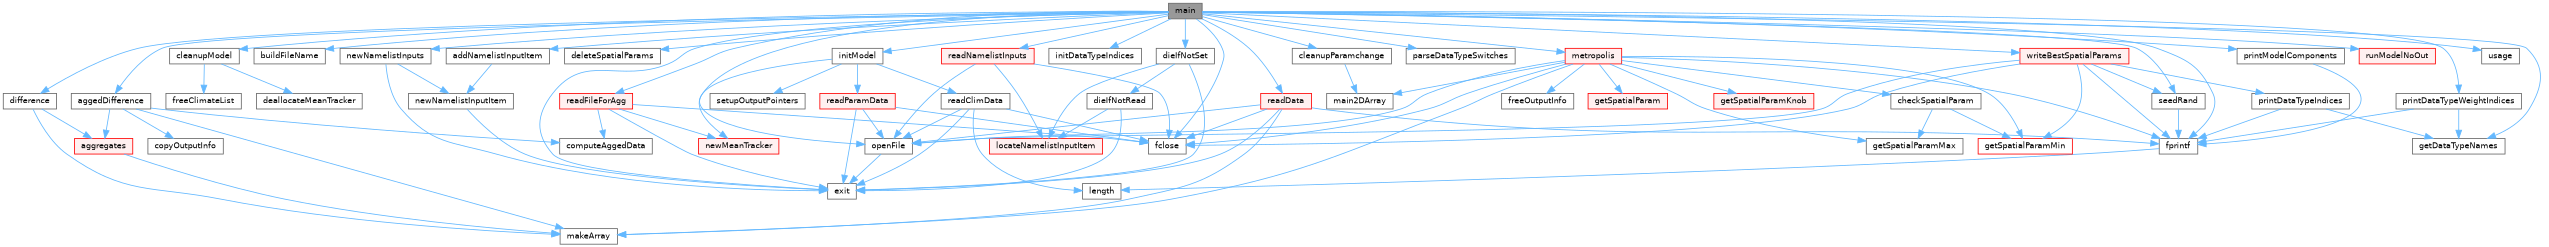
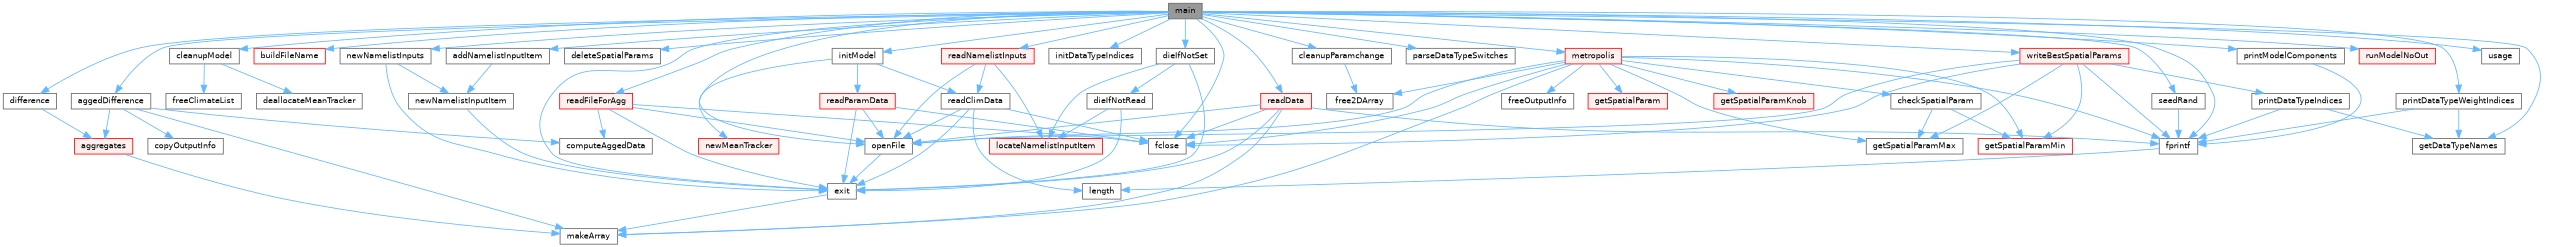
(290, 56) -> (290, 56)
(2122, 77) -> (2005, 100)
(1125, 81) -> (983, 75)
(758, 101) -> none
(1360, 101) -> (1360, 101)
(663, 123) -> (750, 125)
(277, 209) -> (727, 212)
